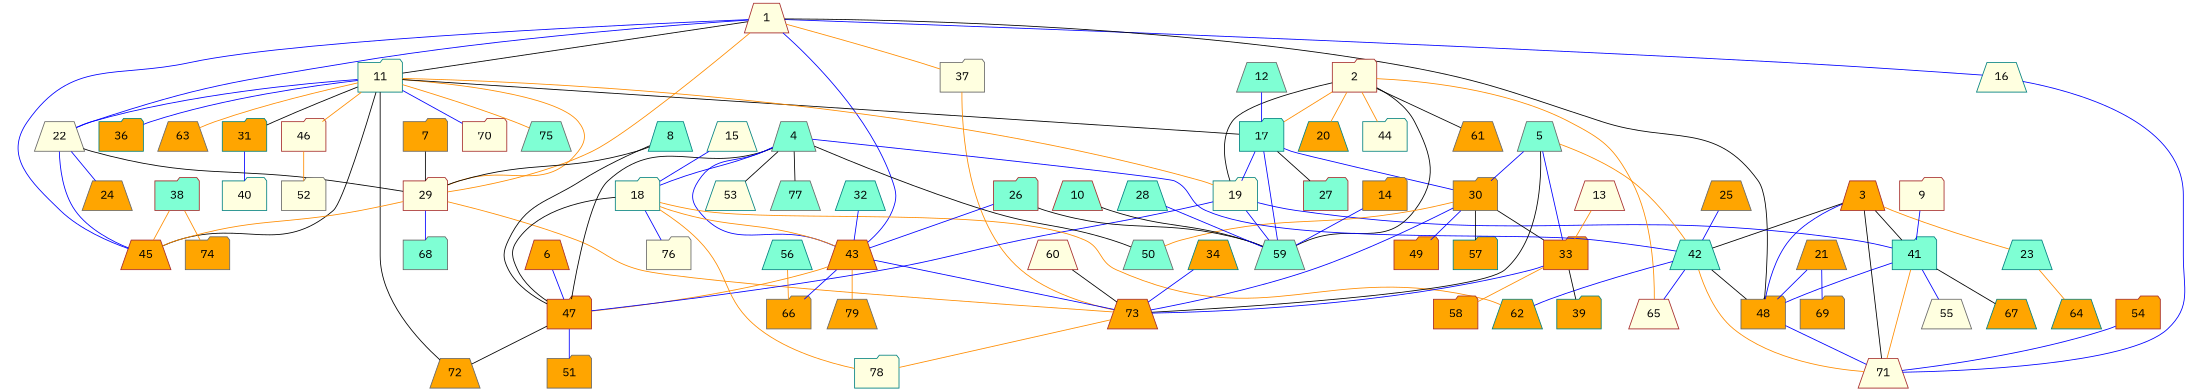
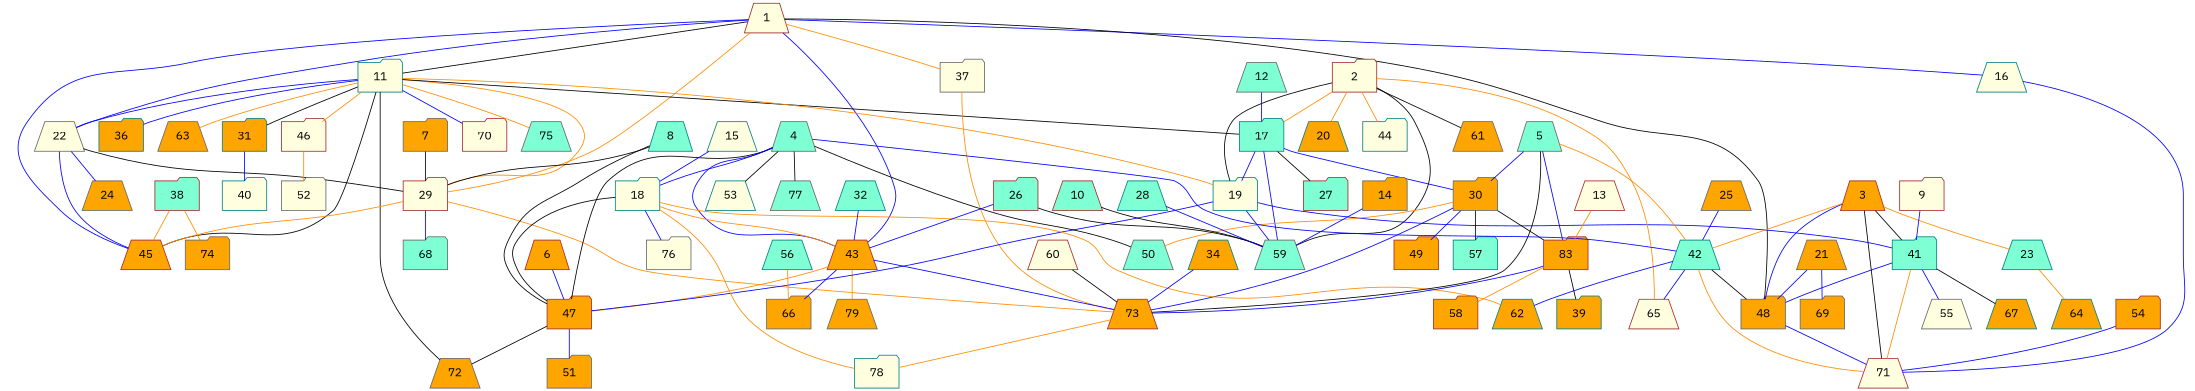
(1777, 226) -> (1777, 226)
(1475, 255) -> (1475, 255)
(1566, 255) -> (1566, 255)
